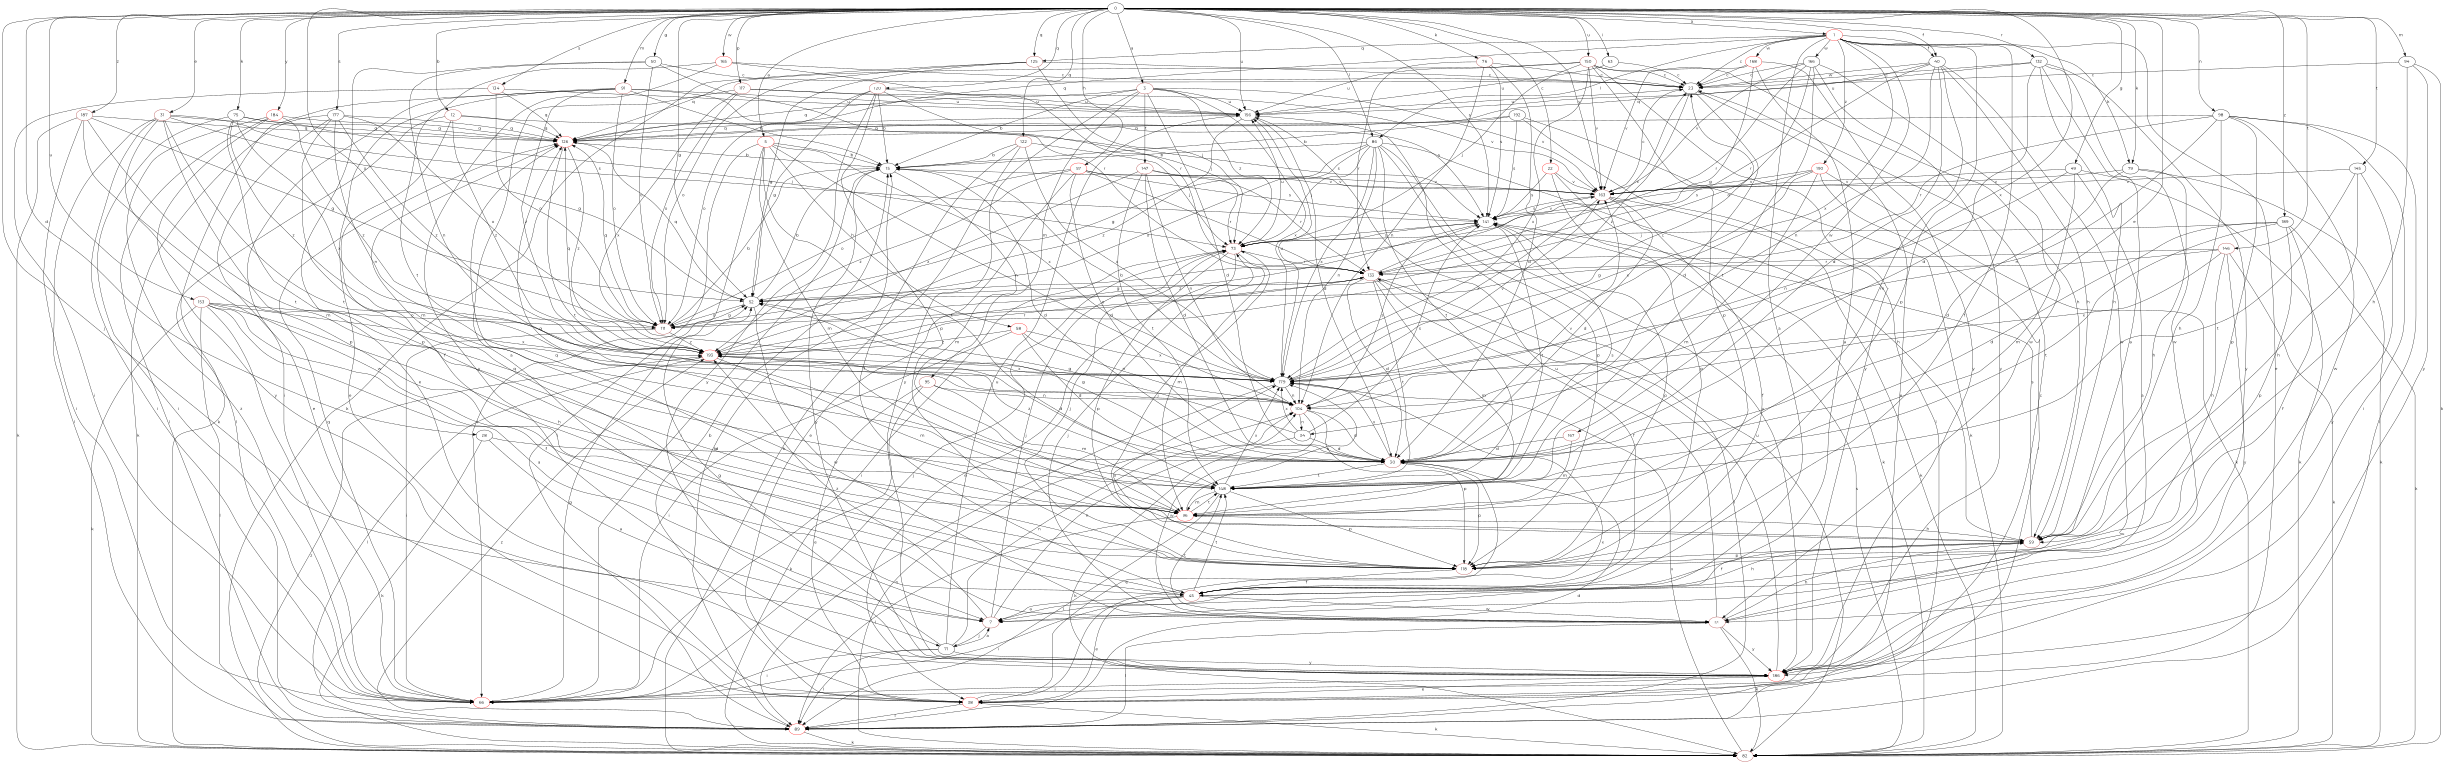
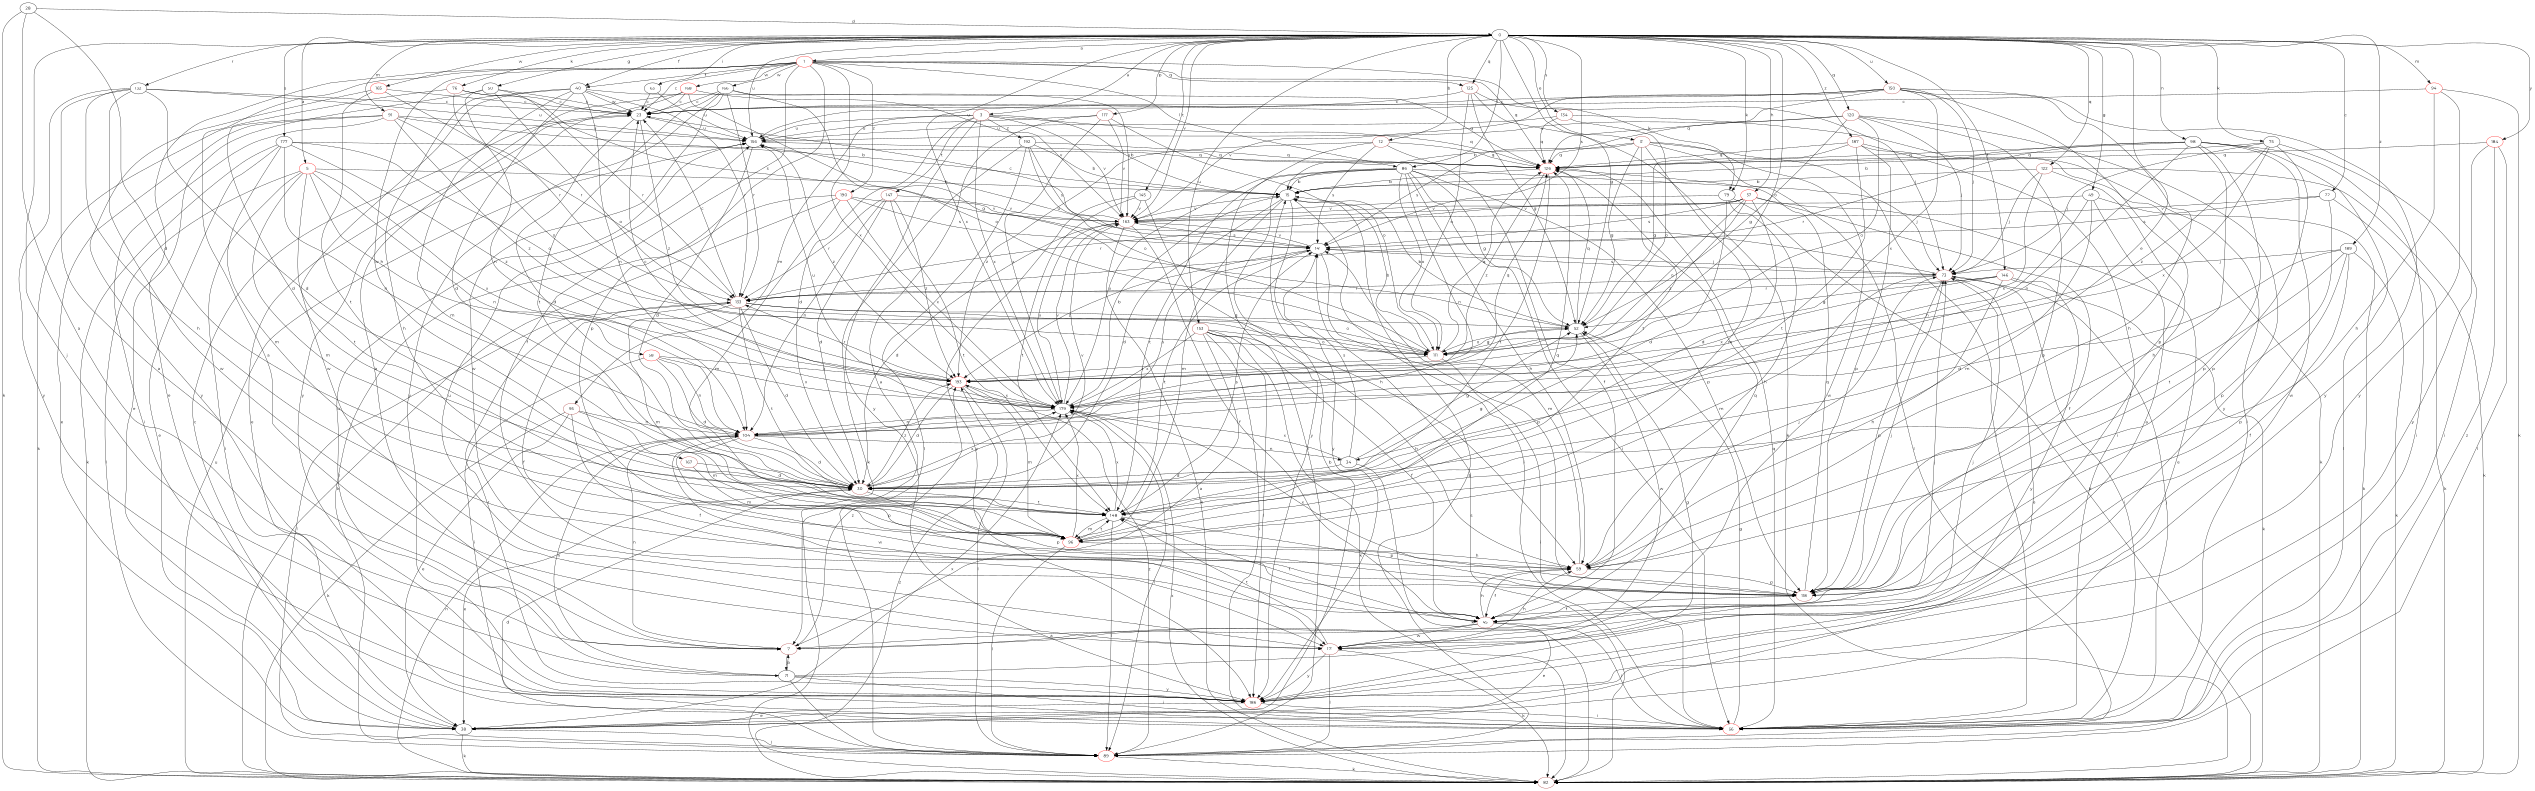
(44, 21) -> (763, 22)
(2407, 62) -> (2434, 88)
(1136, 130) -> none
(1231, 164) -> (1004, 128)
none -> (1764, 168)
(1550, 169) -> (2328, 195)
(1397, 225) -> none
none -> (1231, 276)
(449, 301) -> none
(2032, 382) -> (1550, 409)
none -> (1602, 427)
none -> (2006, 450)
none -> (924, 557)
(251, 693) -> (1264, 488)
(971, 703) -> (464, 729)
